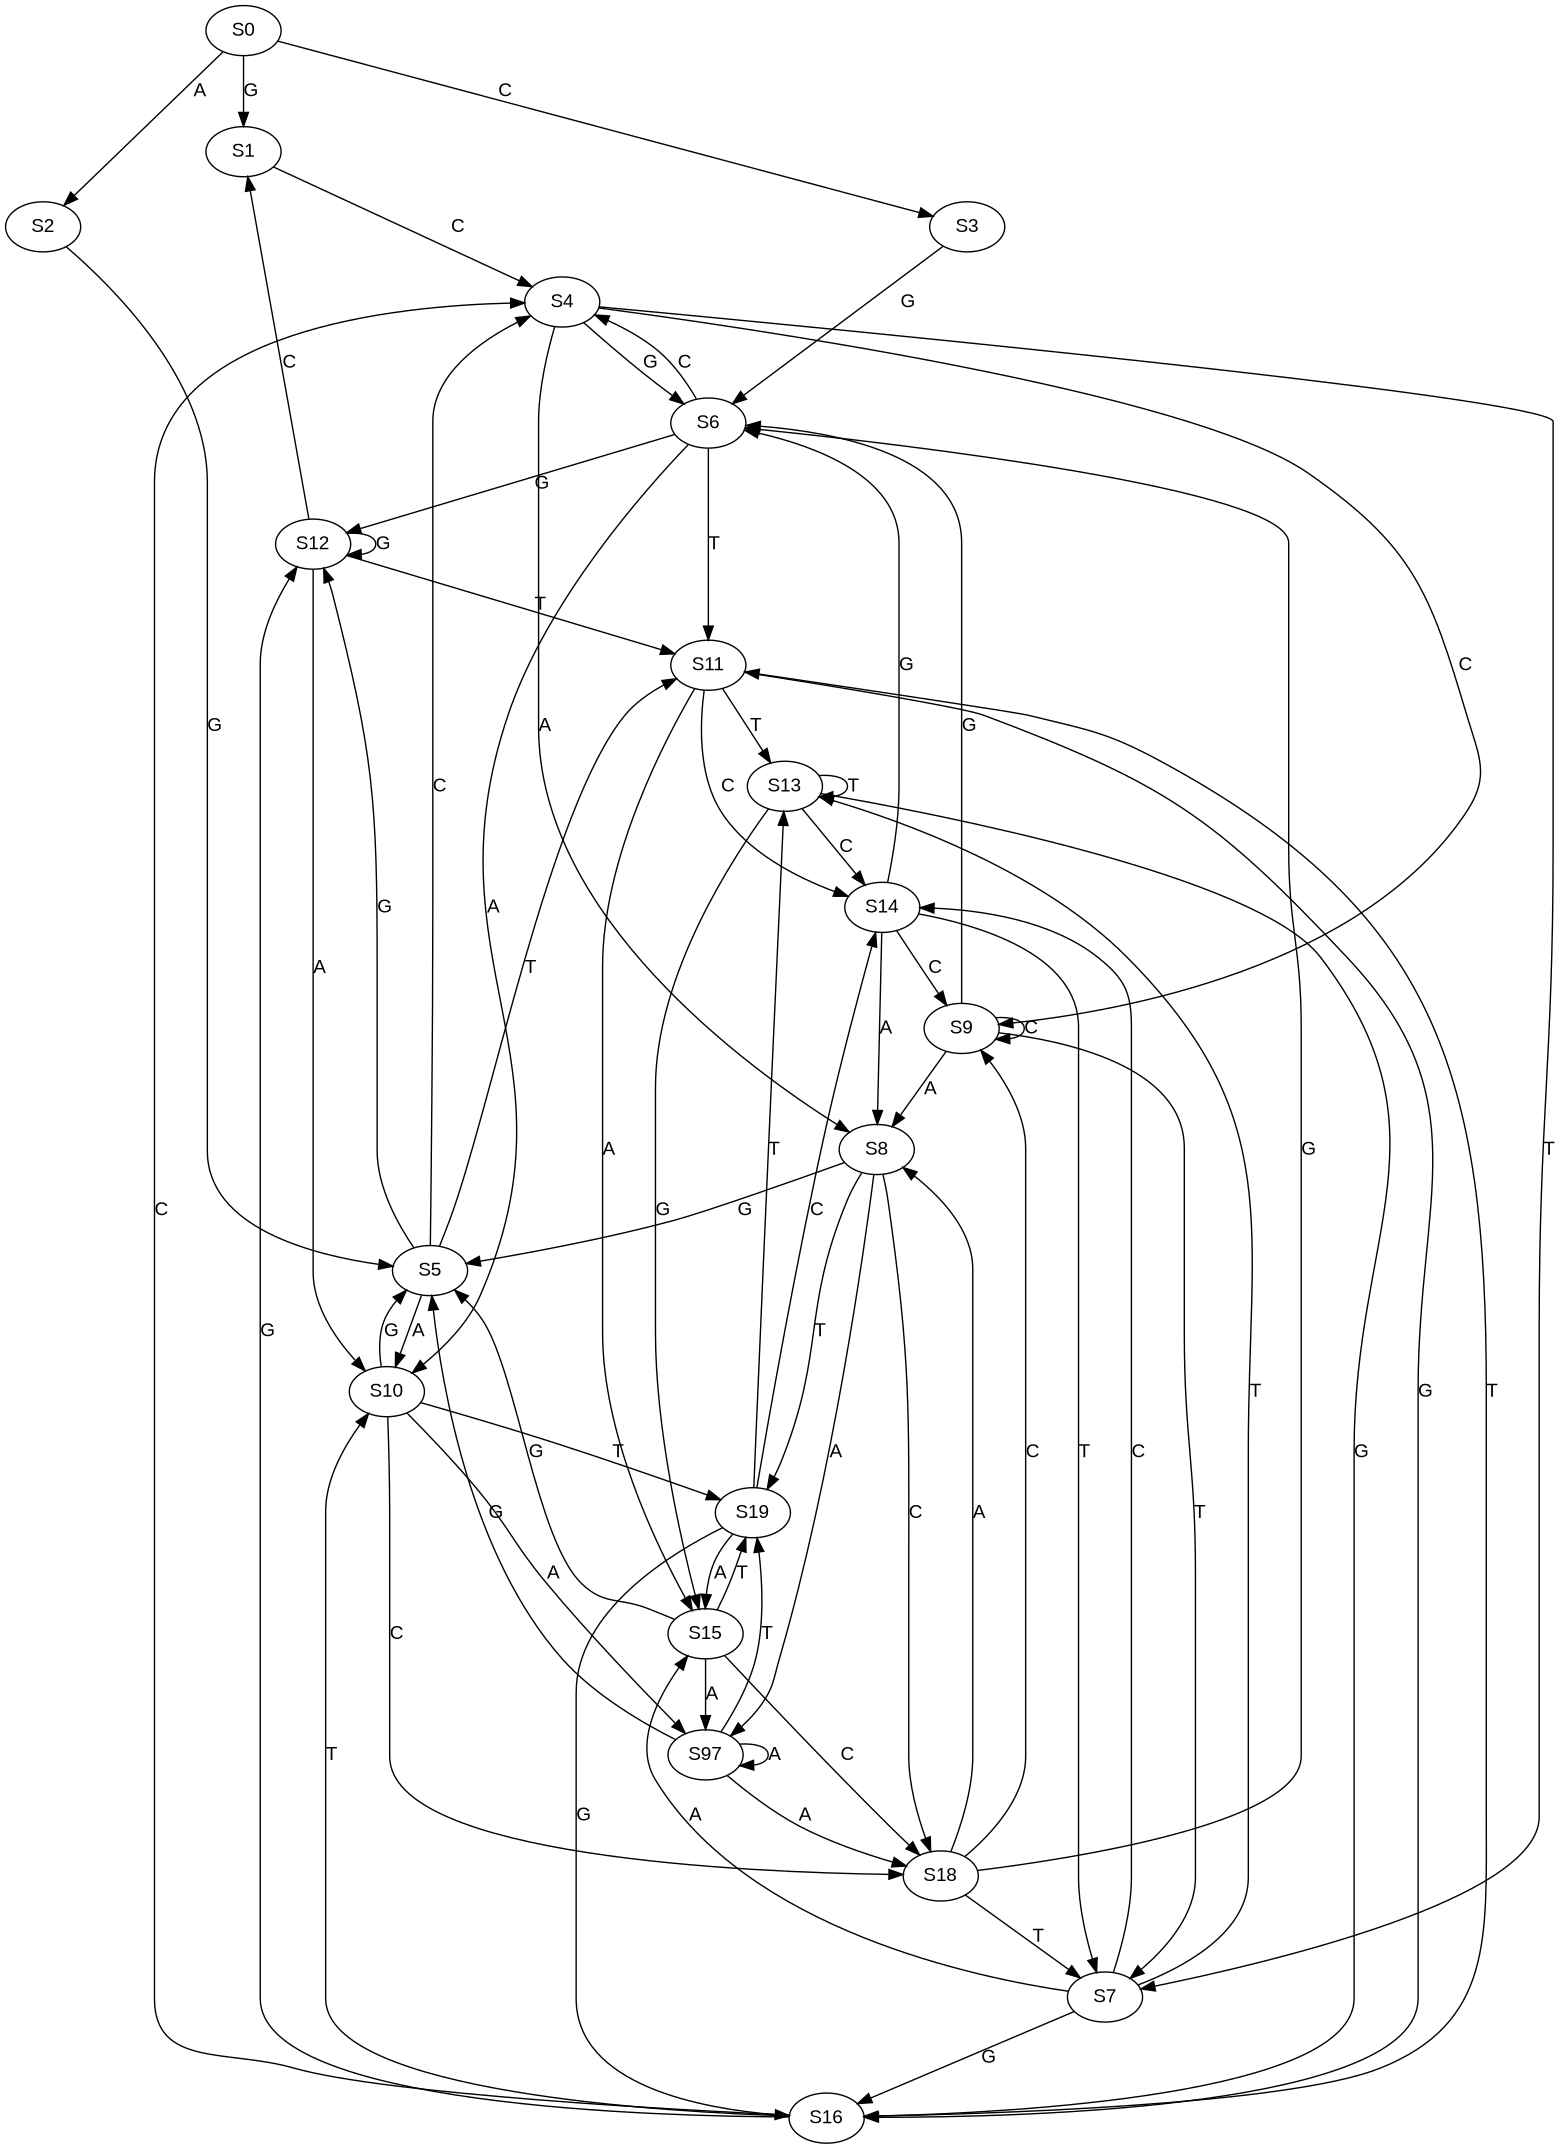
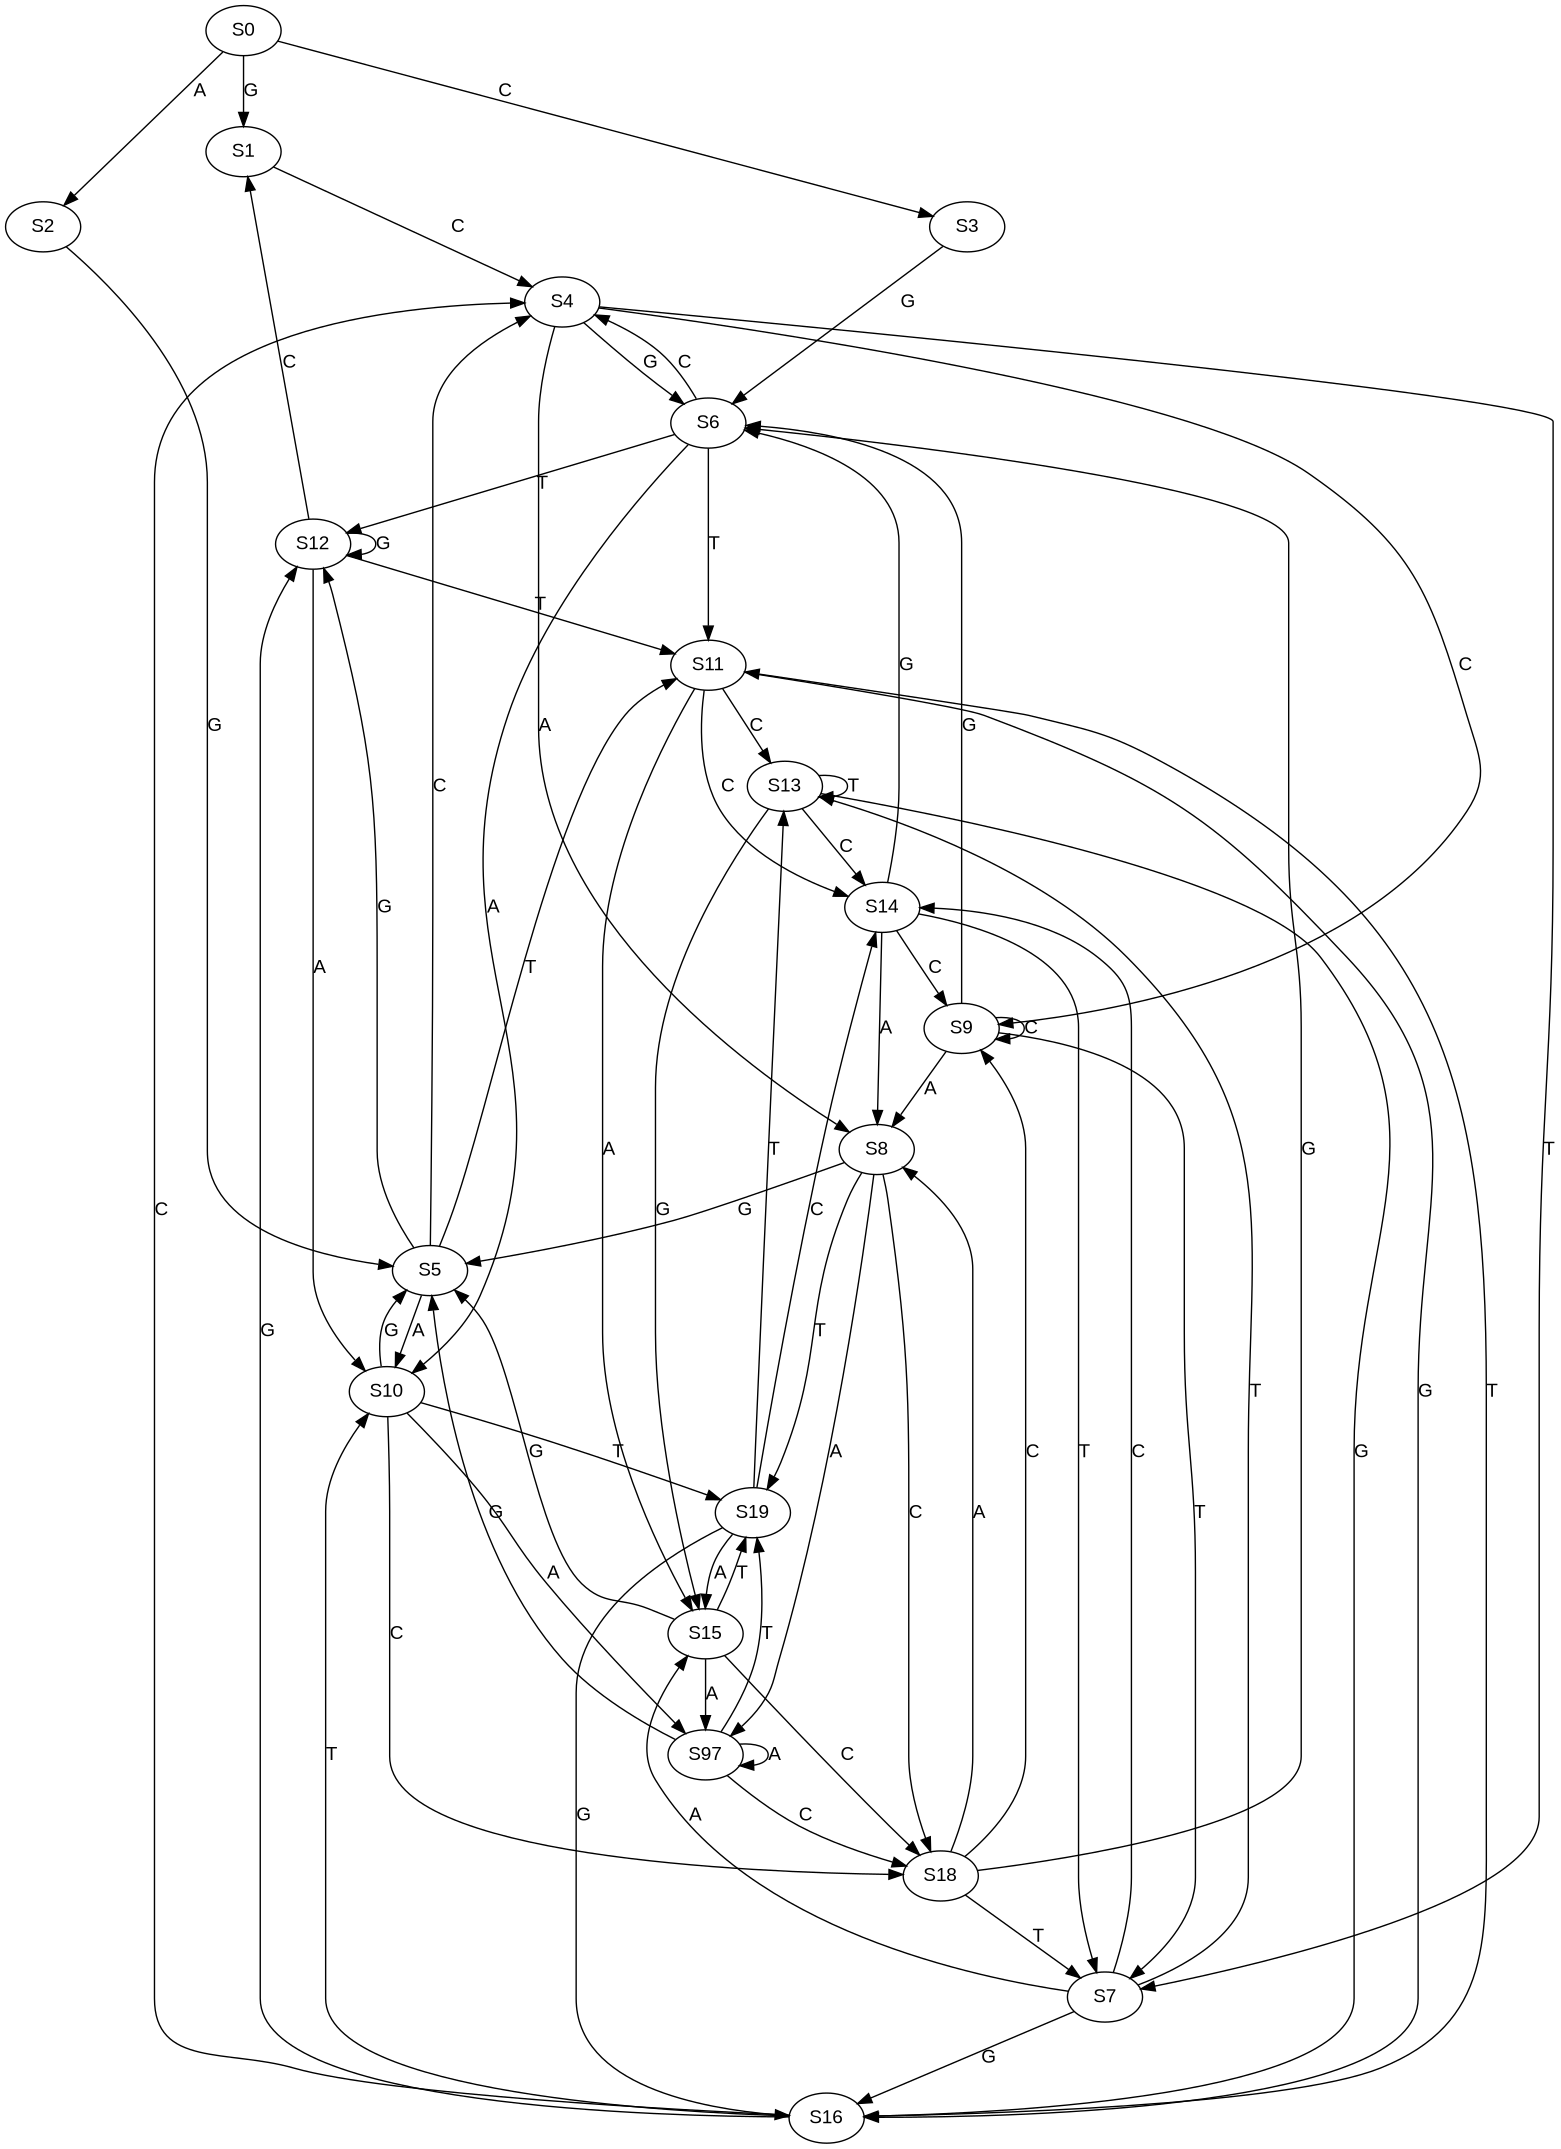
(543, 484) -> (543, 484)
(756, 726) -> (756, 726)
(806, 1815) -> (806, 1815)
